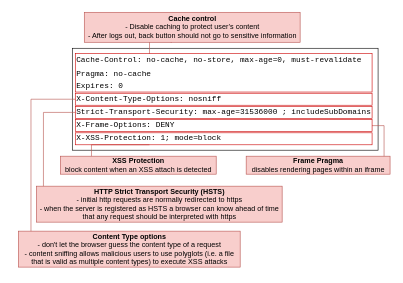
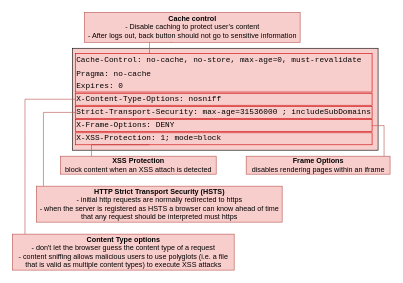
(225, 99) -> (225, 99)
(319, 165) -> (319, 165)
(160, 204) -> (160, 204)
(129, 249) -> (123, 252)
